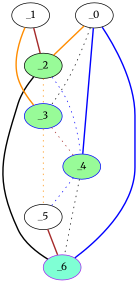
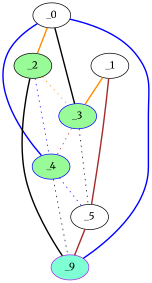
(37, 41) -> (101, 142)
(74, 68) -> (65, 66)
(43, 167) -> (84, 167)
(62, 267) -> (70, 267)
